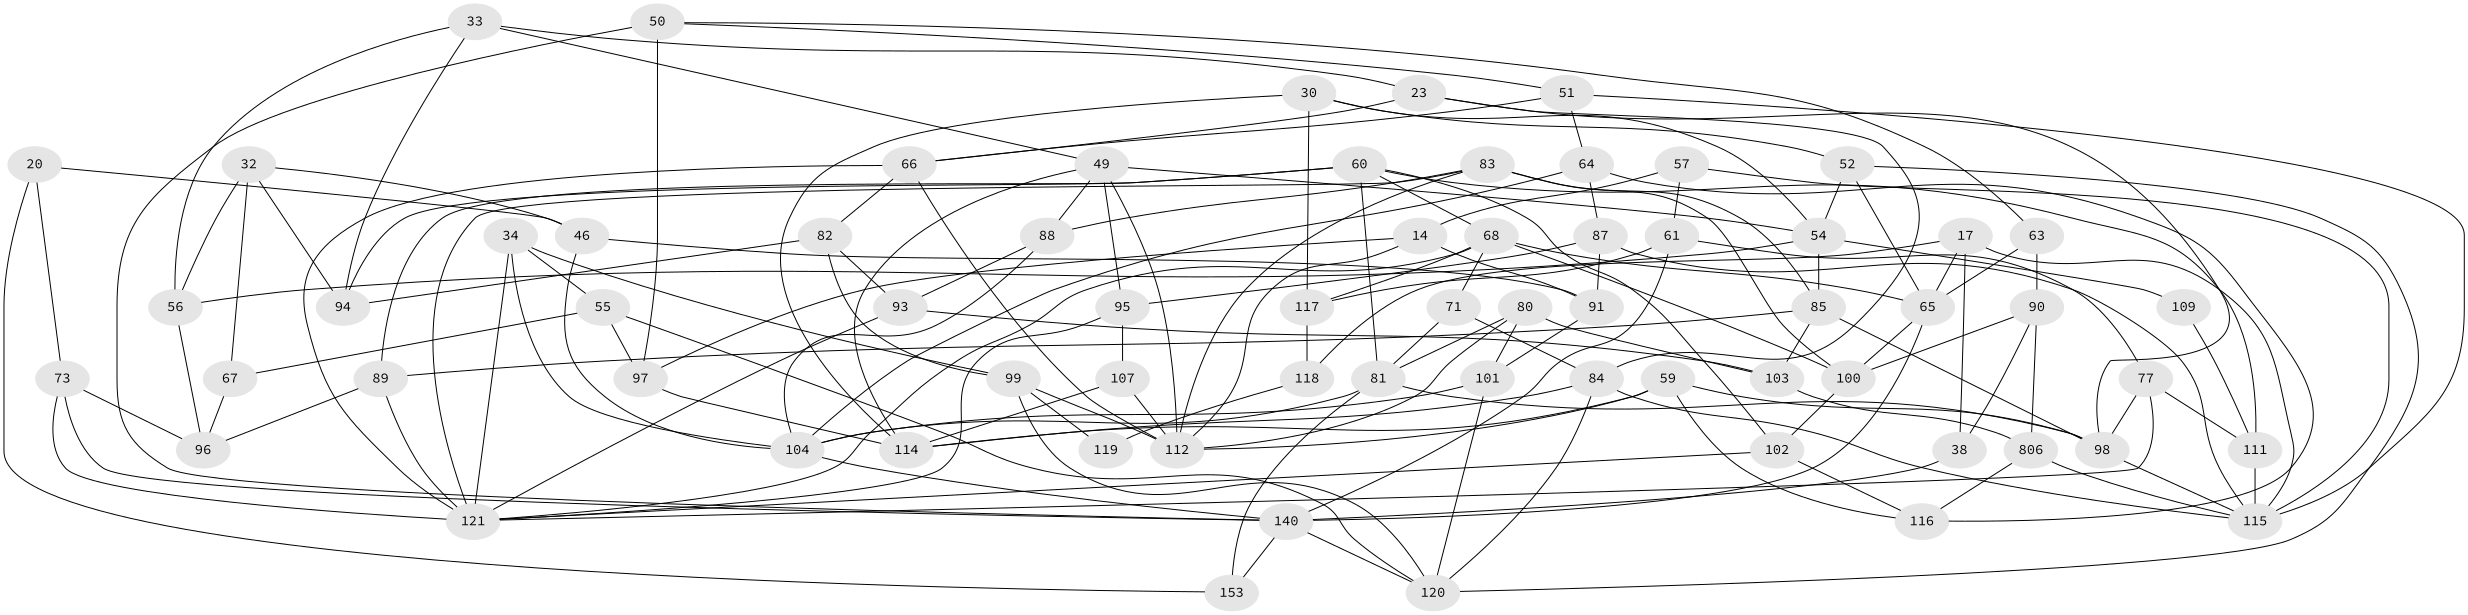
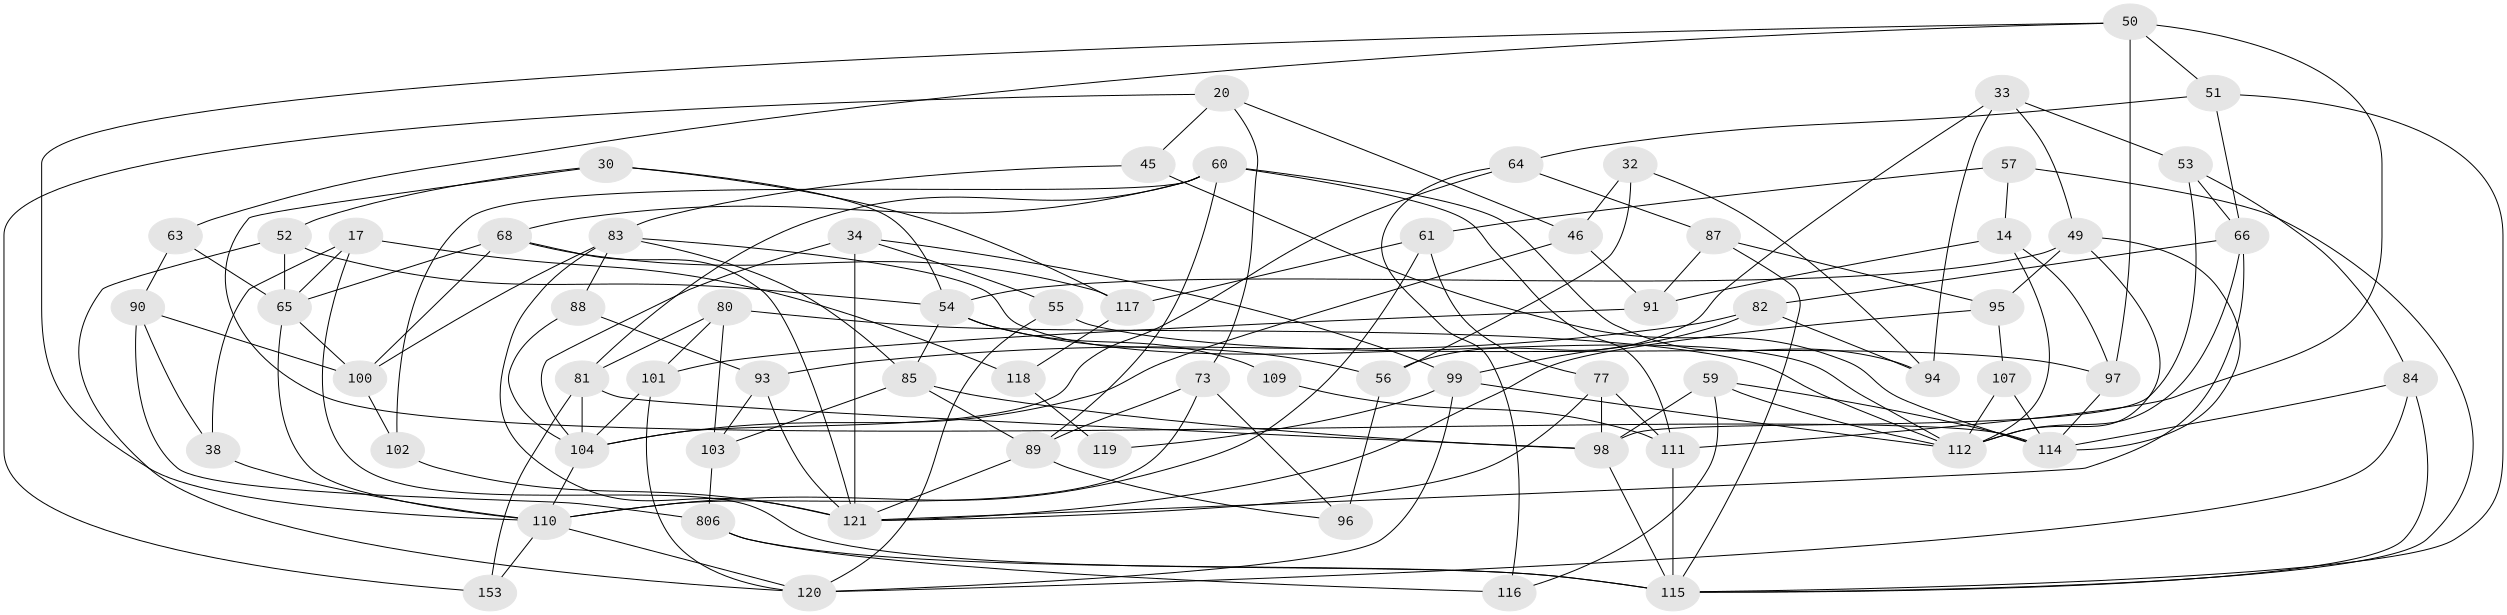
(1419, 93) -> (2186, 165)
none -> (1148, 165)
(1074, 200) -> none
(1454, 307) -> none
none -> (2254, 370)
(230, 379) -> none
(1857, 490) -> none
(217, 500) -> (1130, 409)
(1286, 522) -> (544, 522)
